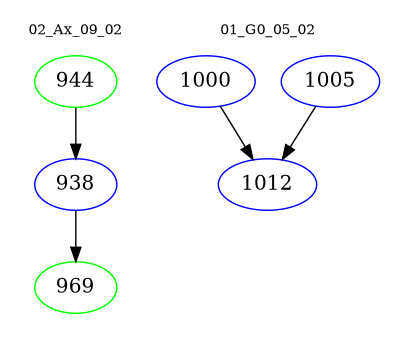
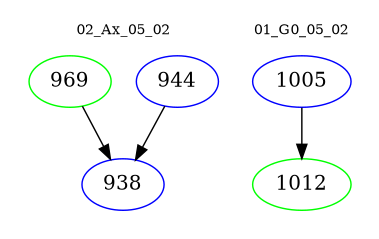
(76, 31) -> (124, 31)
(76, 82) -> (177, 82)
(206, 82) -> none
(268, 185) -> (302, 185)
(76, 229) -> (93, 126)
